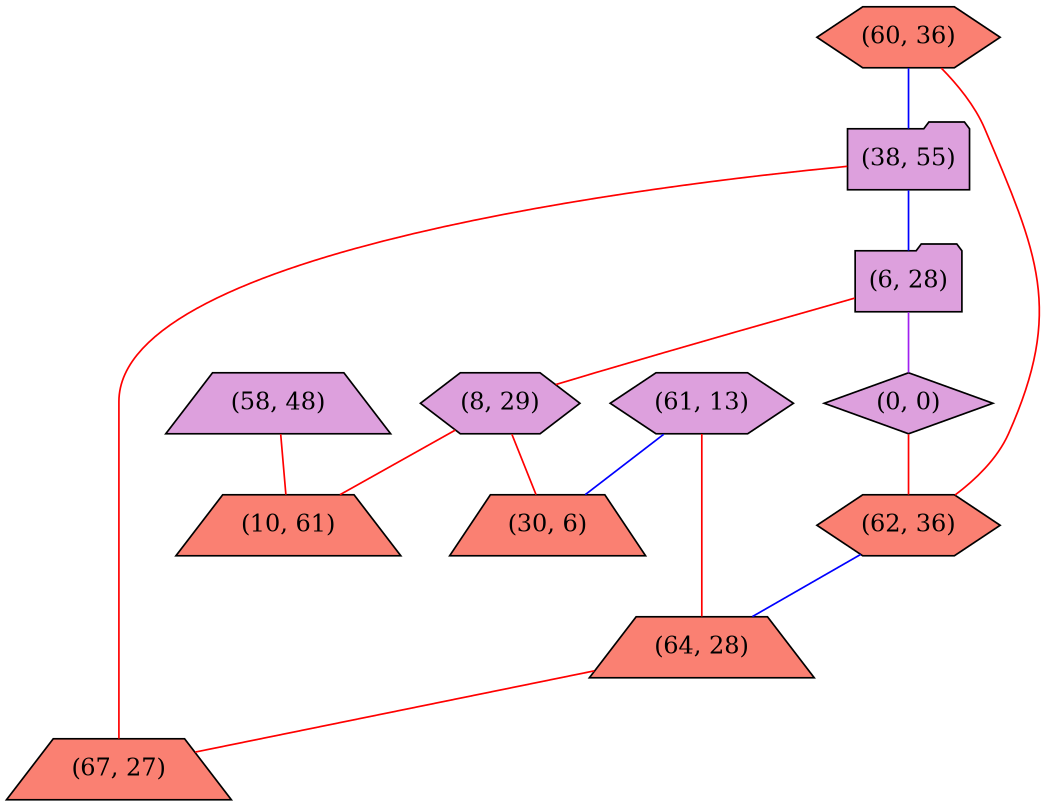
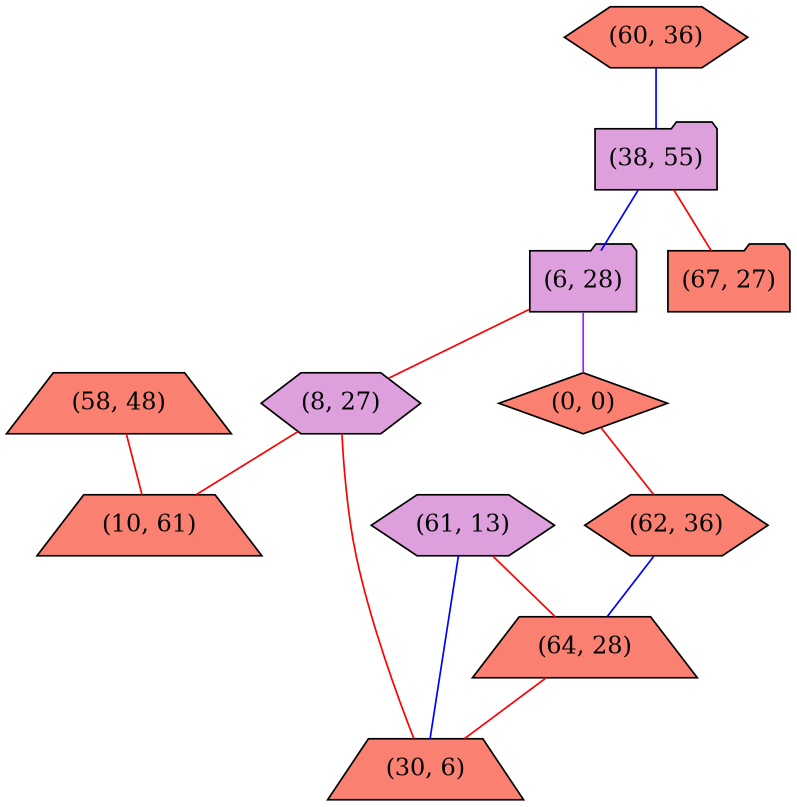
(1037, 283) -> none
(278, 403) -> (119, 403)
(500, 403) -> (341, 403)
(909, 403) -> (583, 403)
(395, 711) -> (505, 708)
(119, 769) -> (729, 281)
